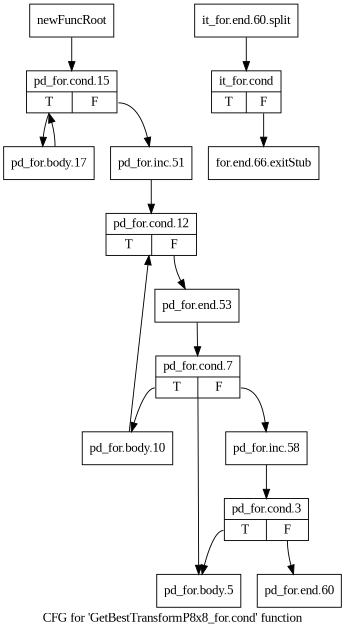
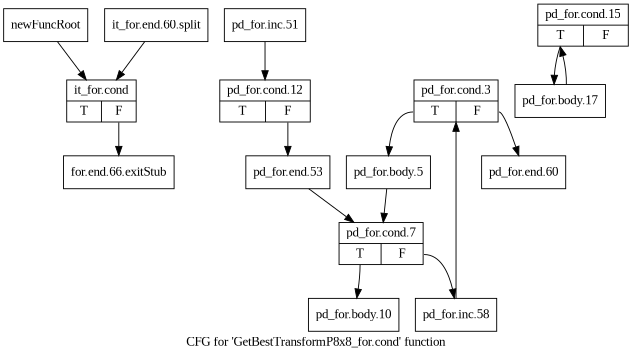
(72, 49) -> (69, 57)
(138, 115) -> none
(139, 348) -> none
(198, 482) -> (385, 201)
